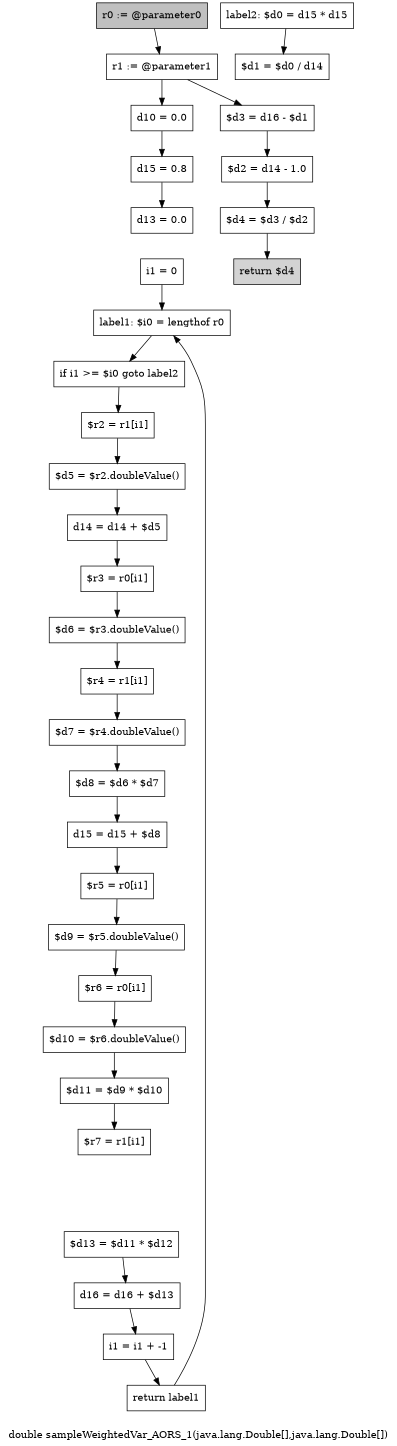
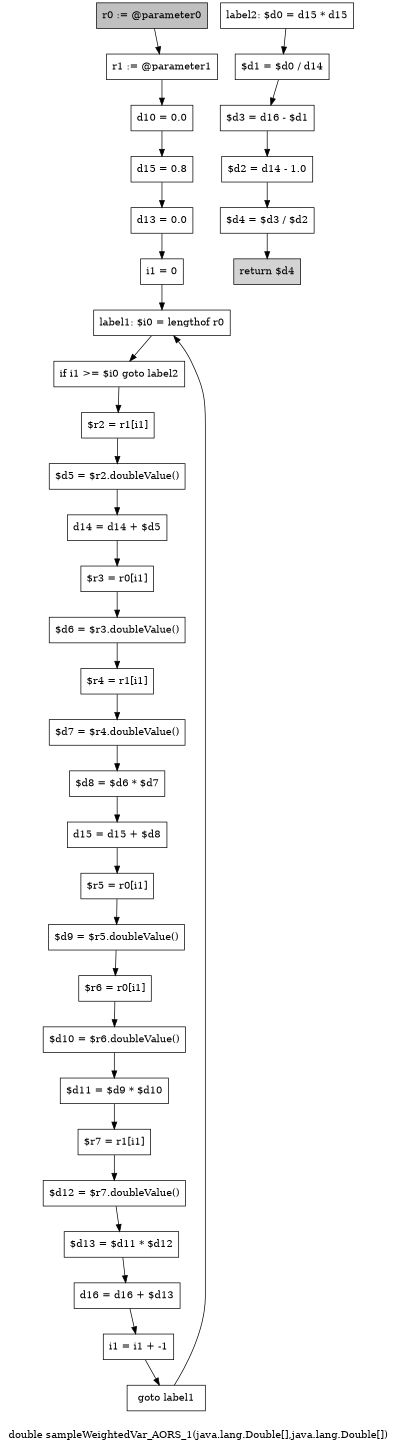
(211, 91) -> (276, 89)
none -> (162, 243)
none -> (114, 1193)
(166, 1398) -> (166, 1398)
